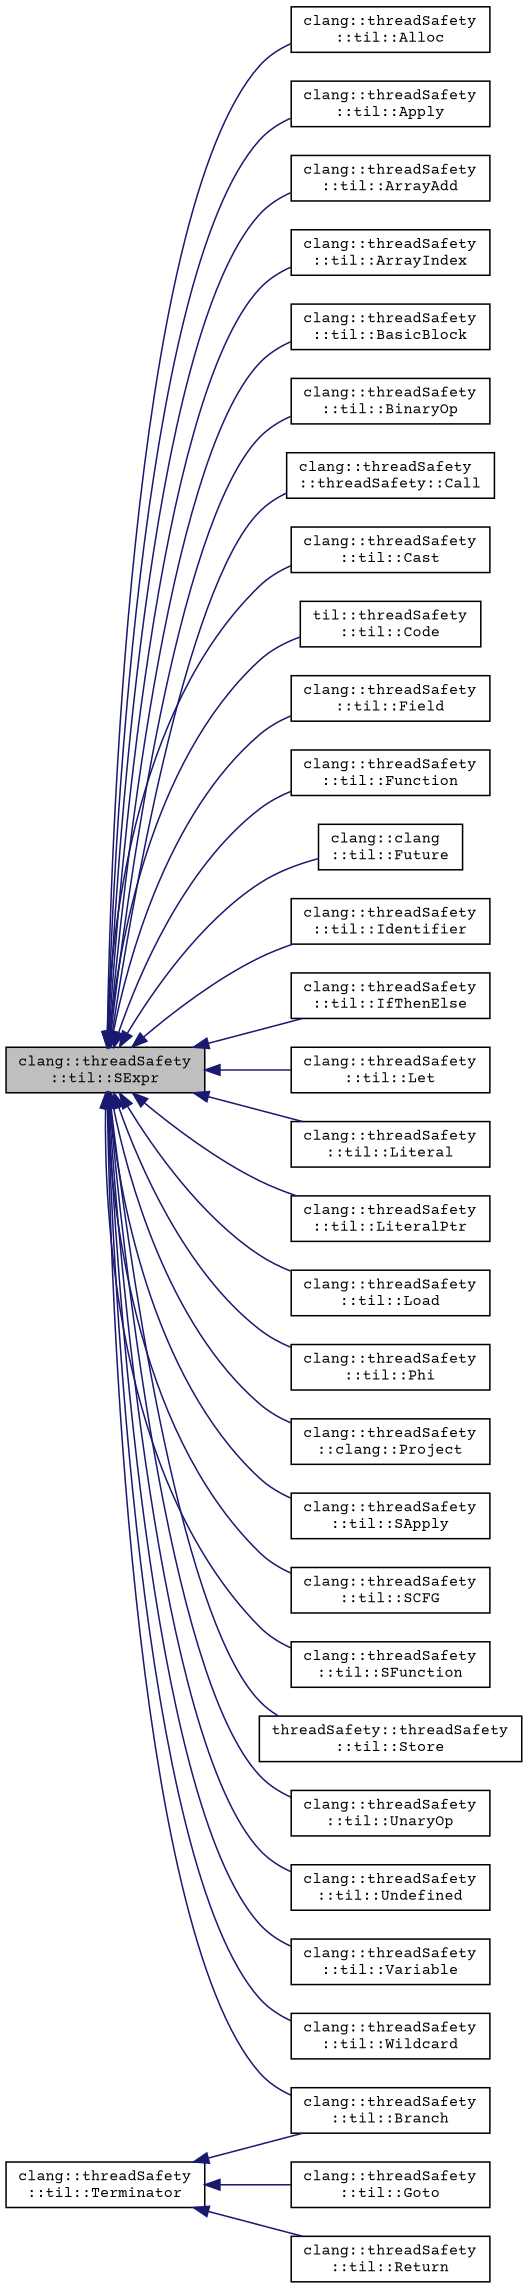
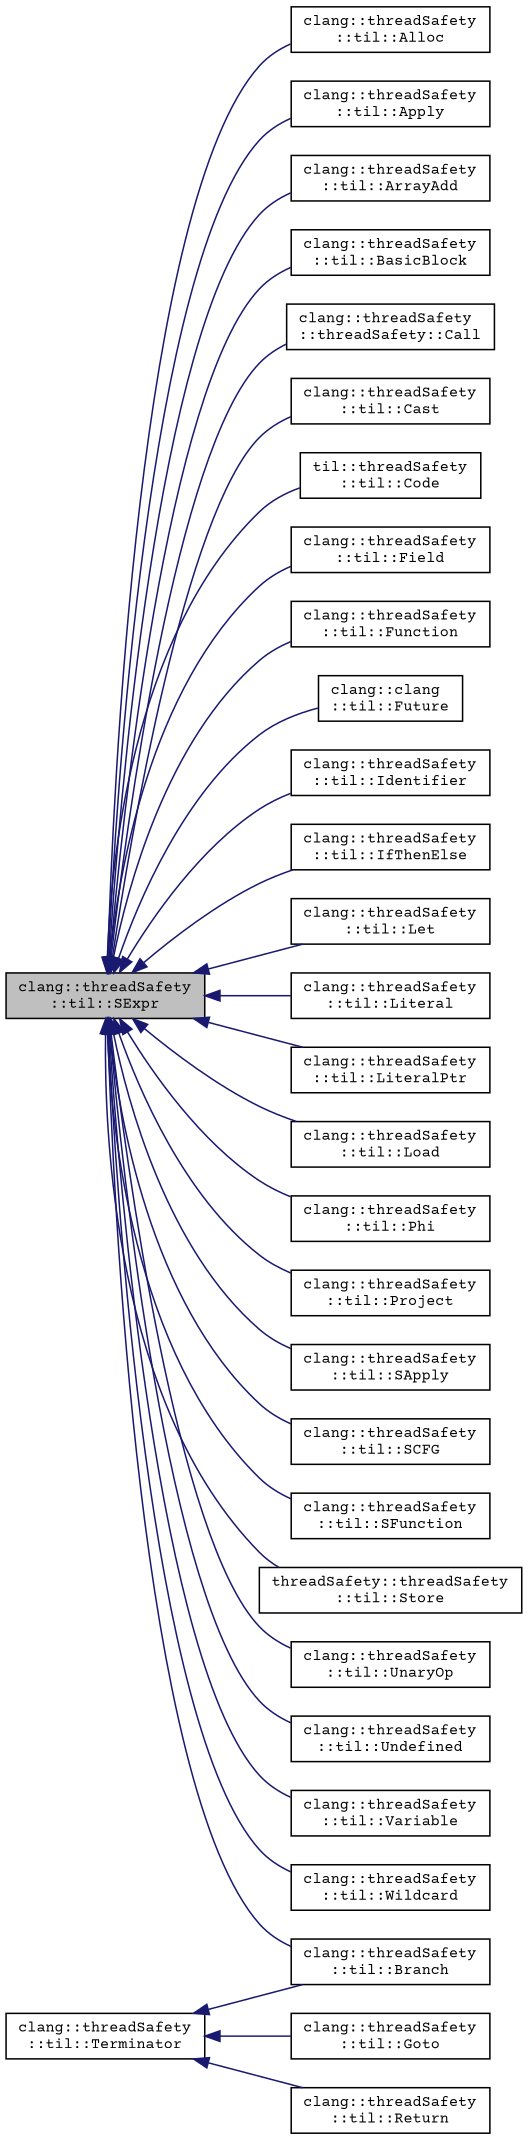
(391, 253) -> none
(391, 401) -> none
(391, 1442) -> (391, 1293)
